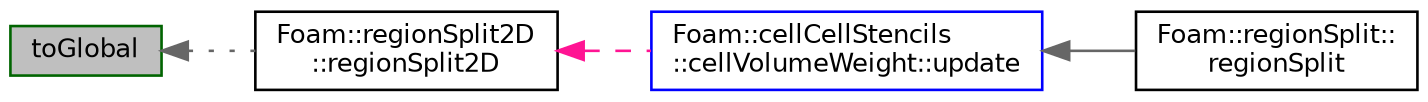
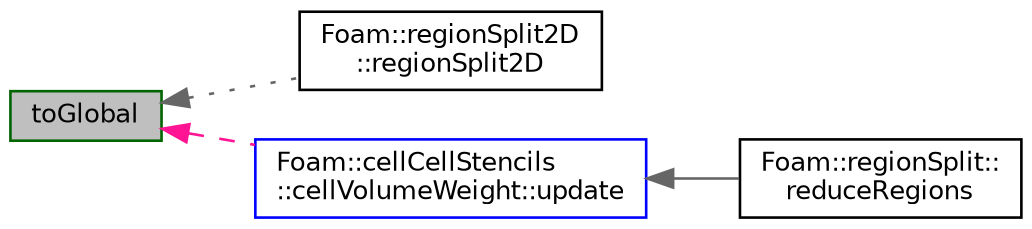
(618, 51) -> (222, 139)
(1277, 51) -> (881, 178)
